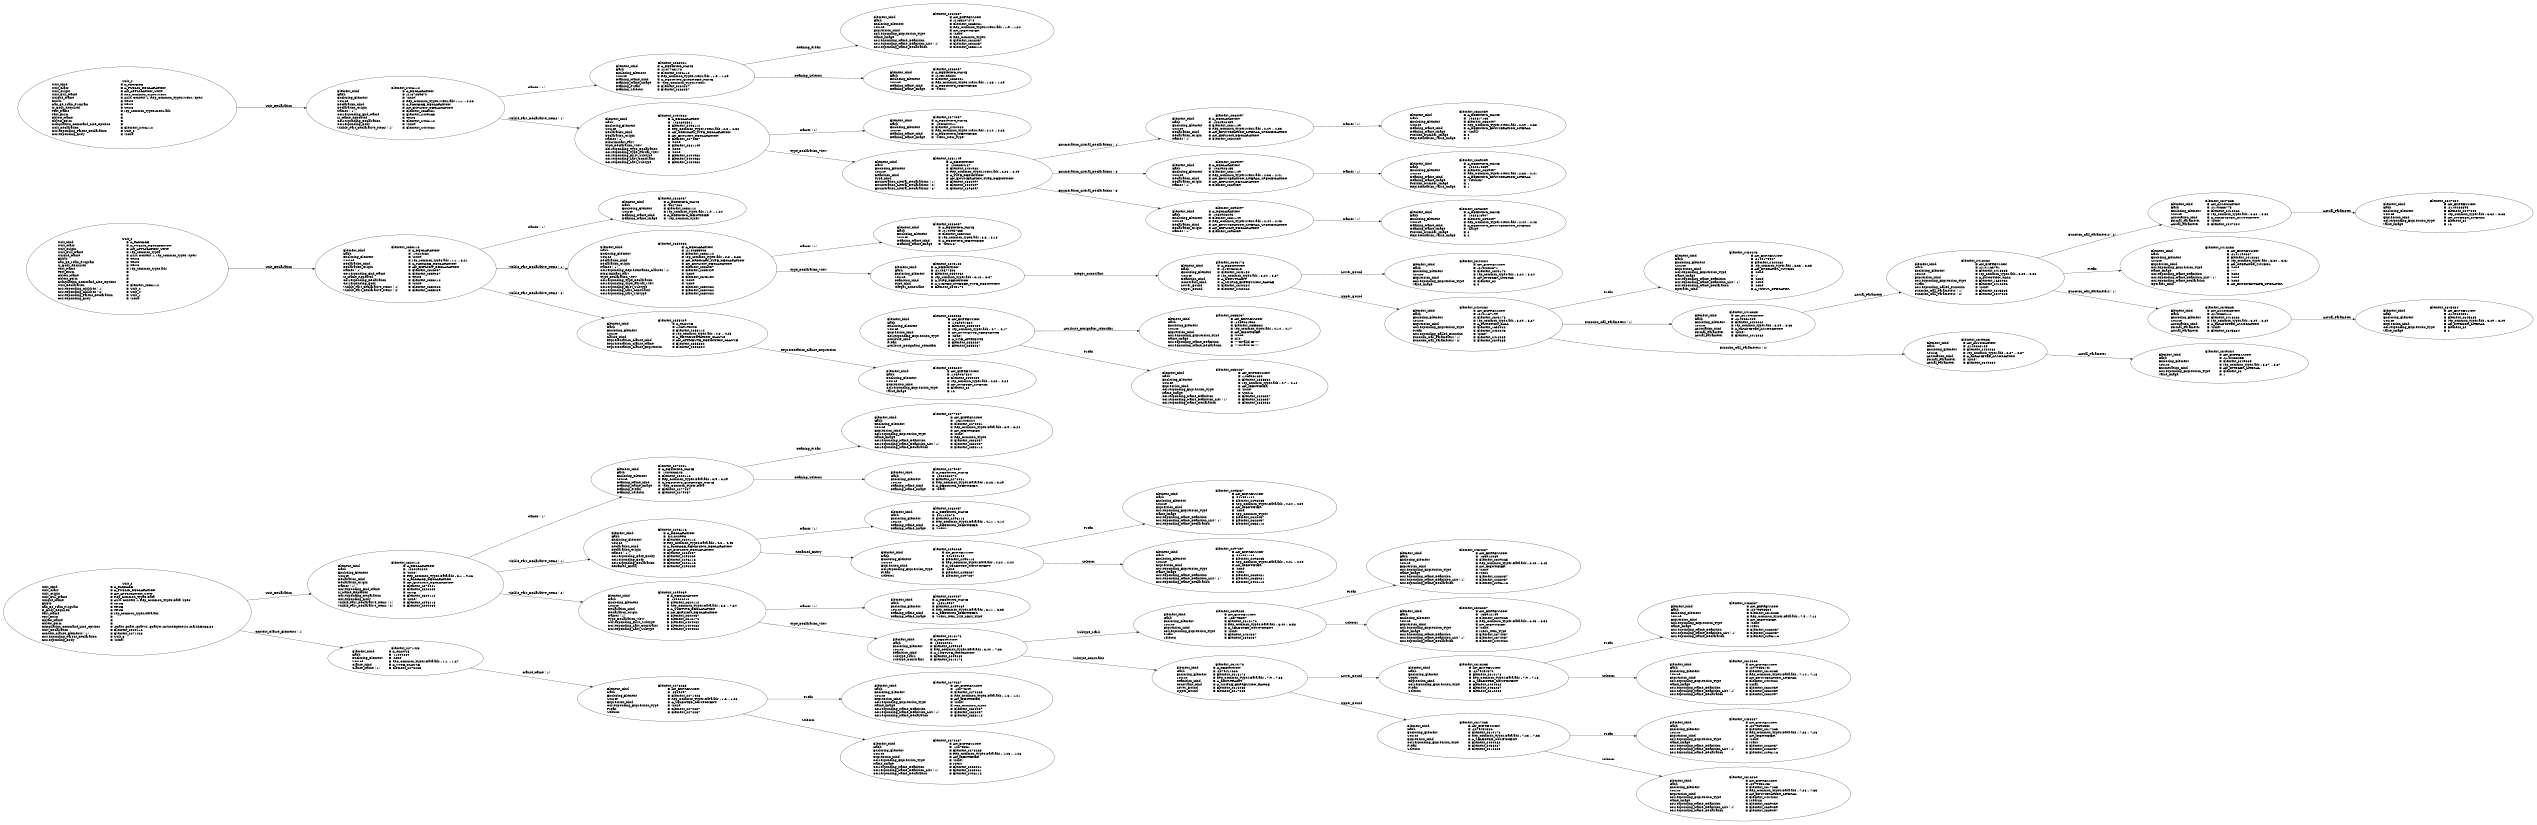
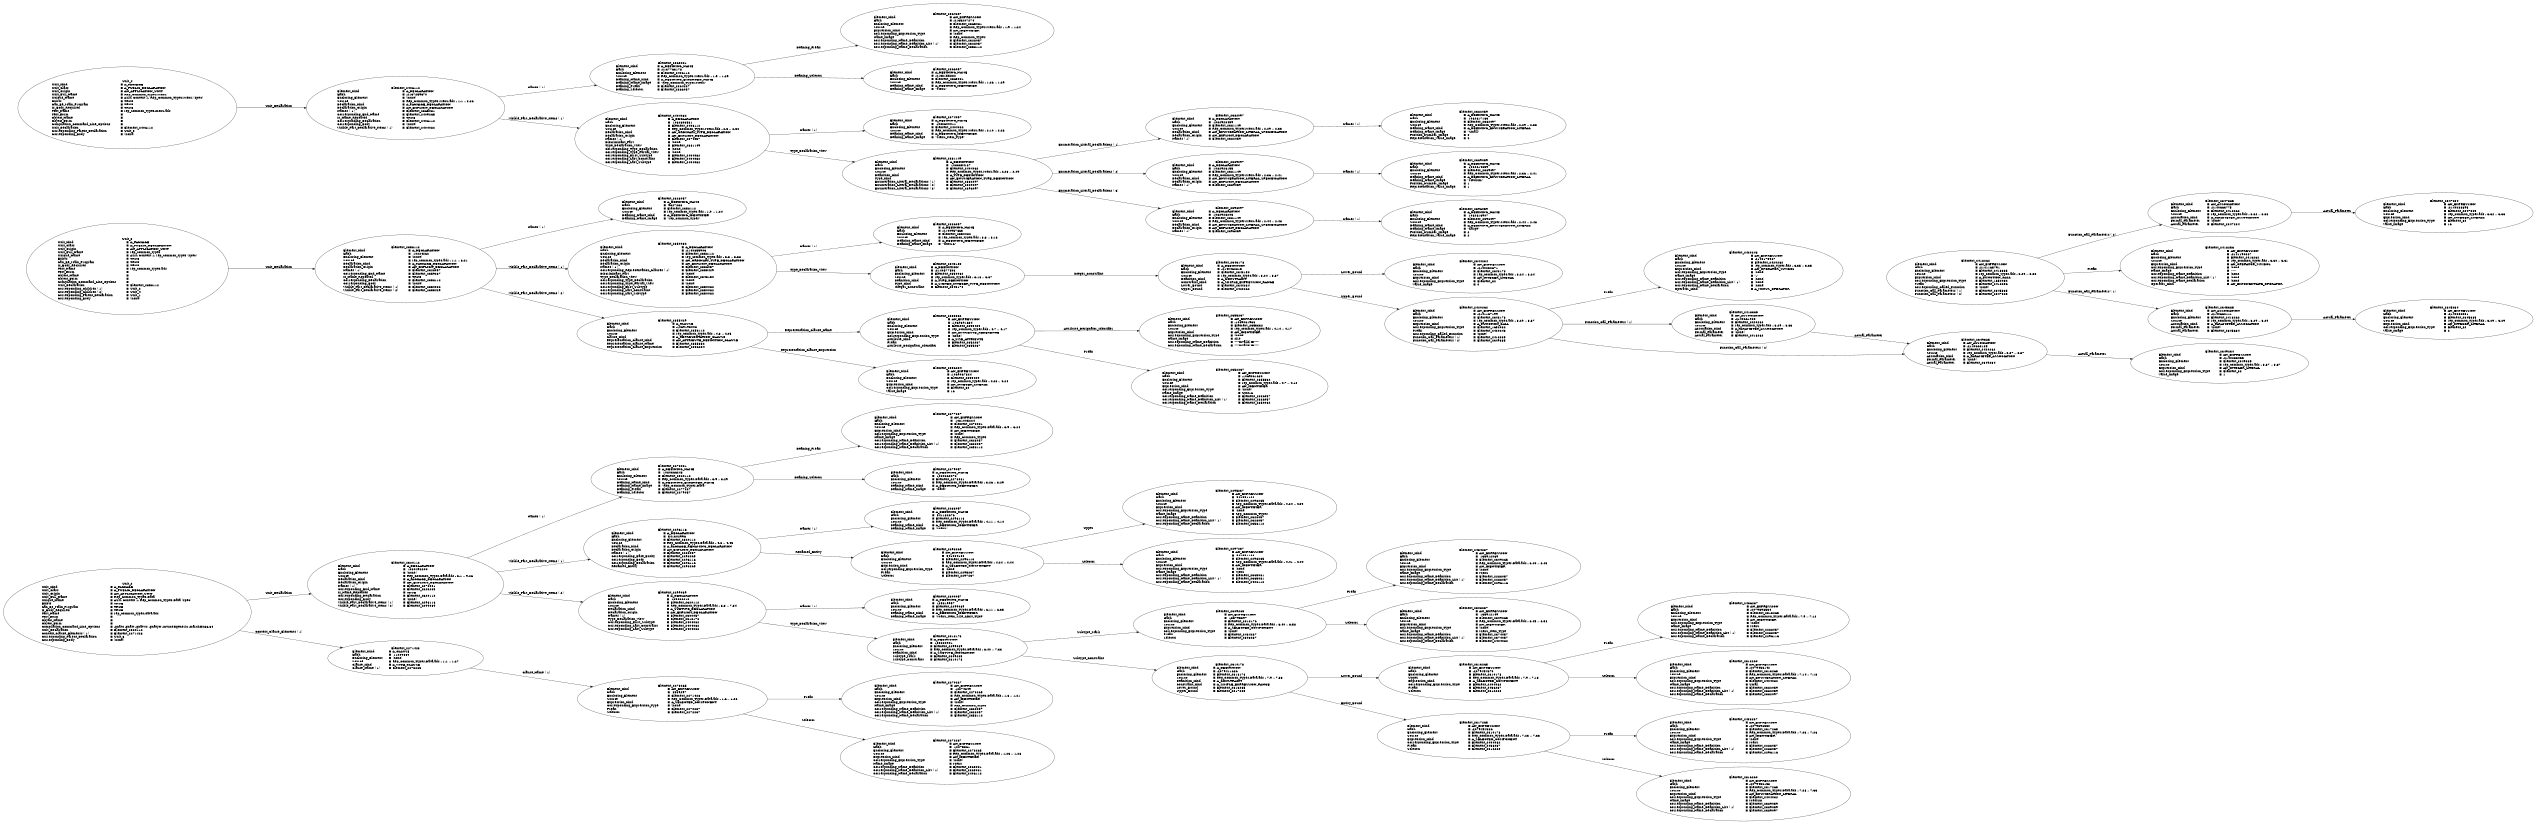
(1850, 303) -> (1858, 338)
none -> (813, 332)
(2175, 368) -> (2174, 368)
(1089, 528) -> (1089, 528)
(1352, 703) -> (1352, 703)
